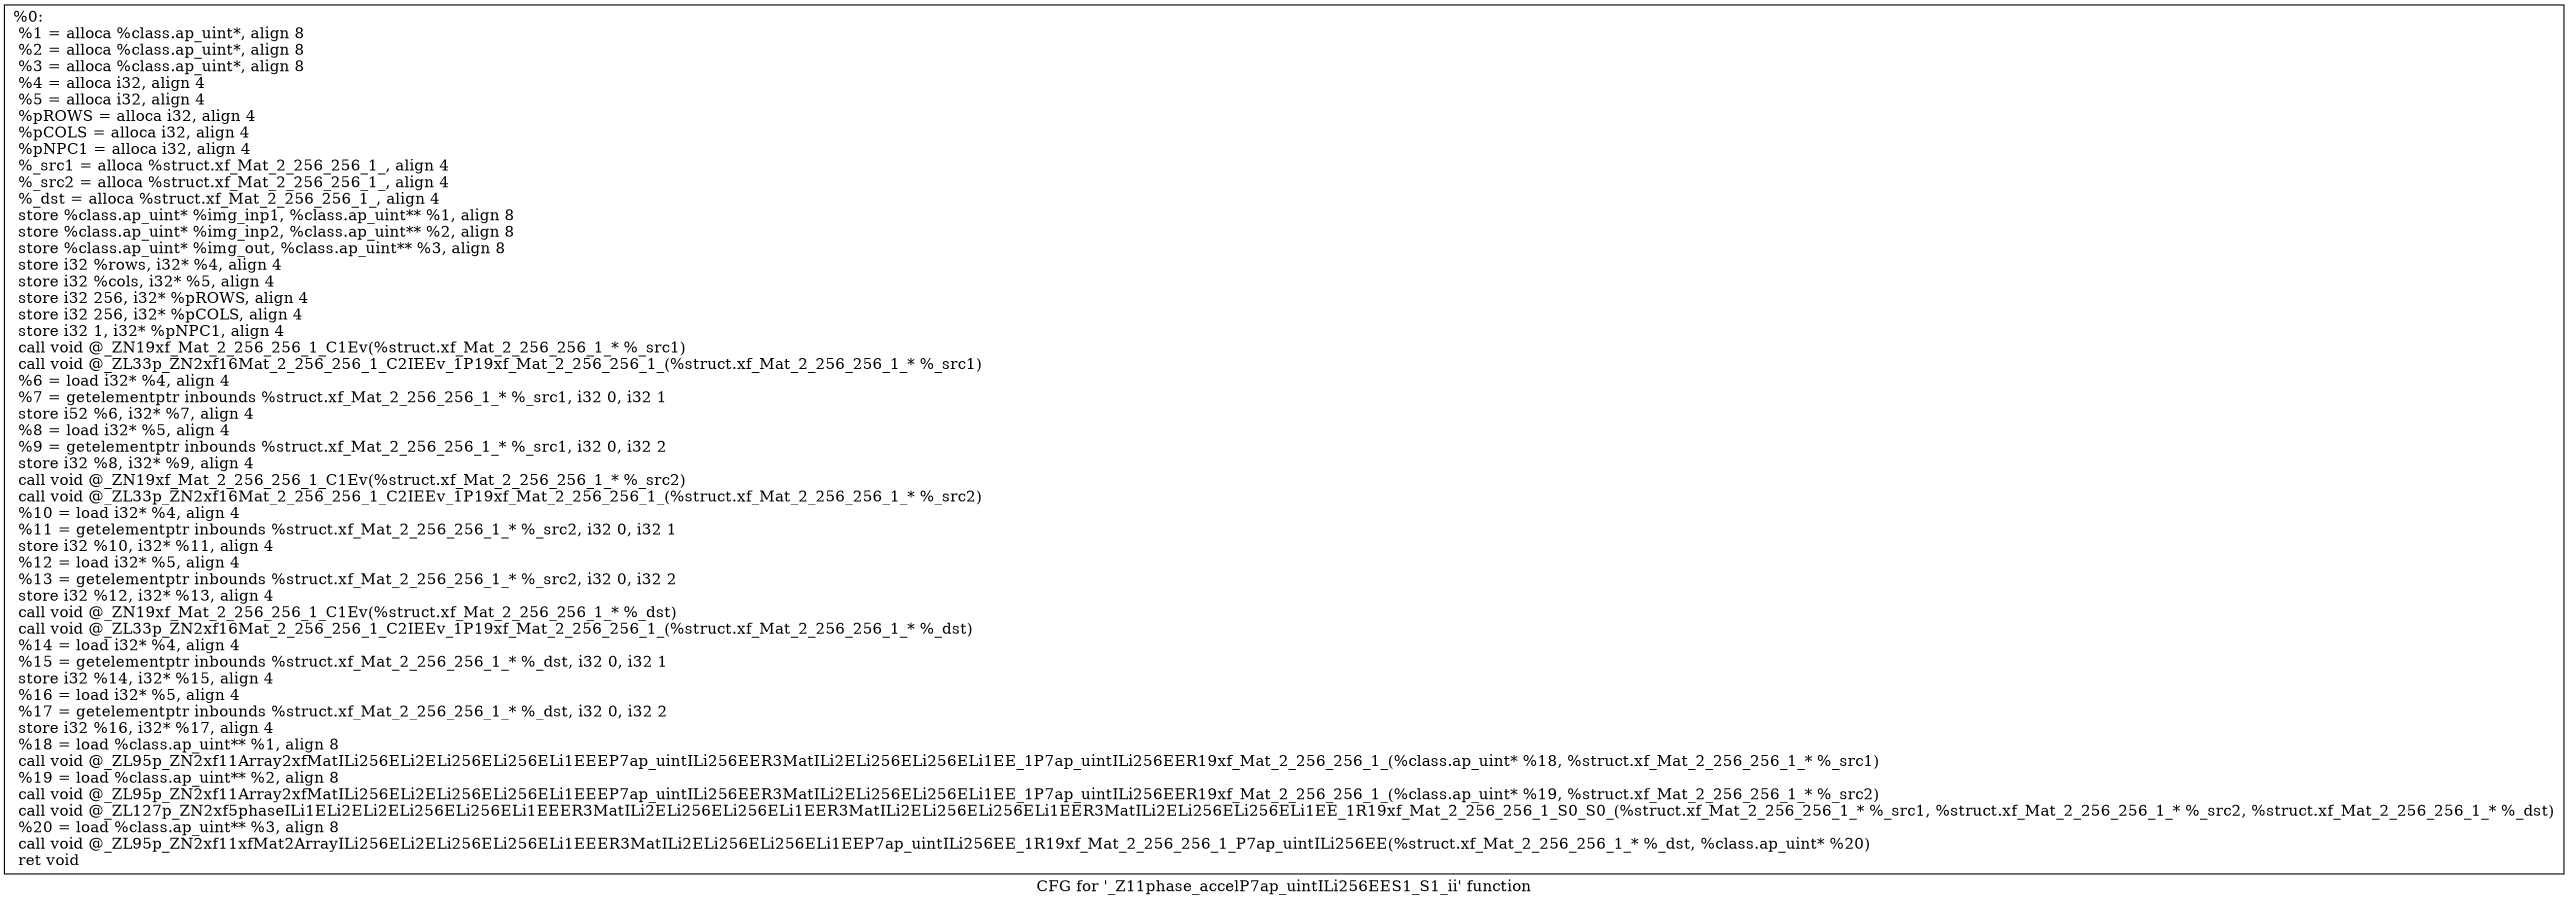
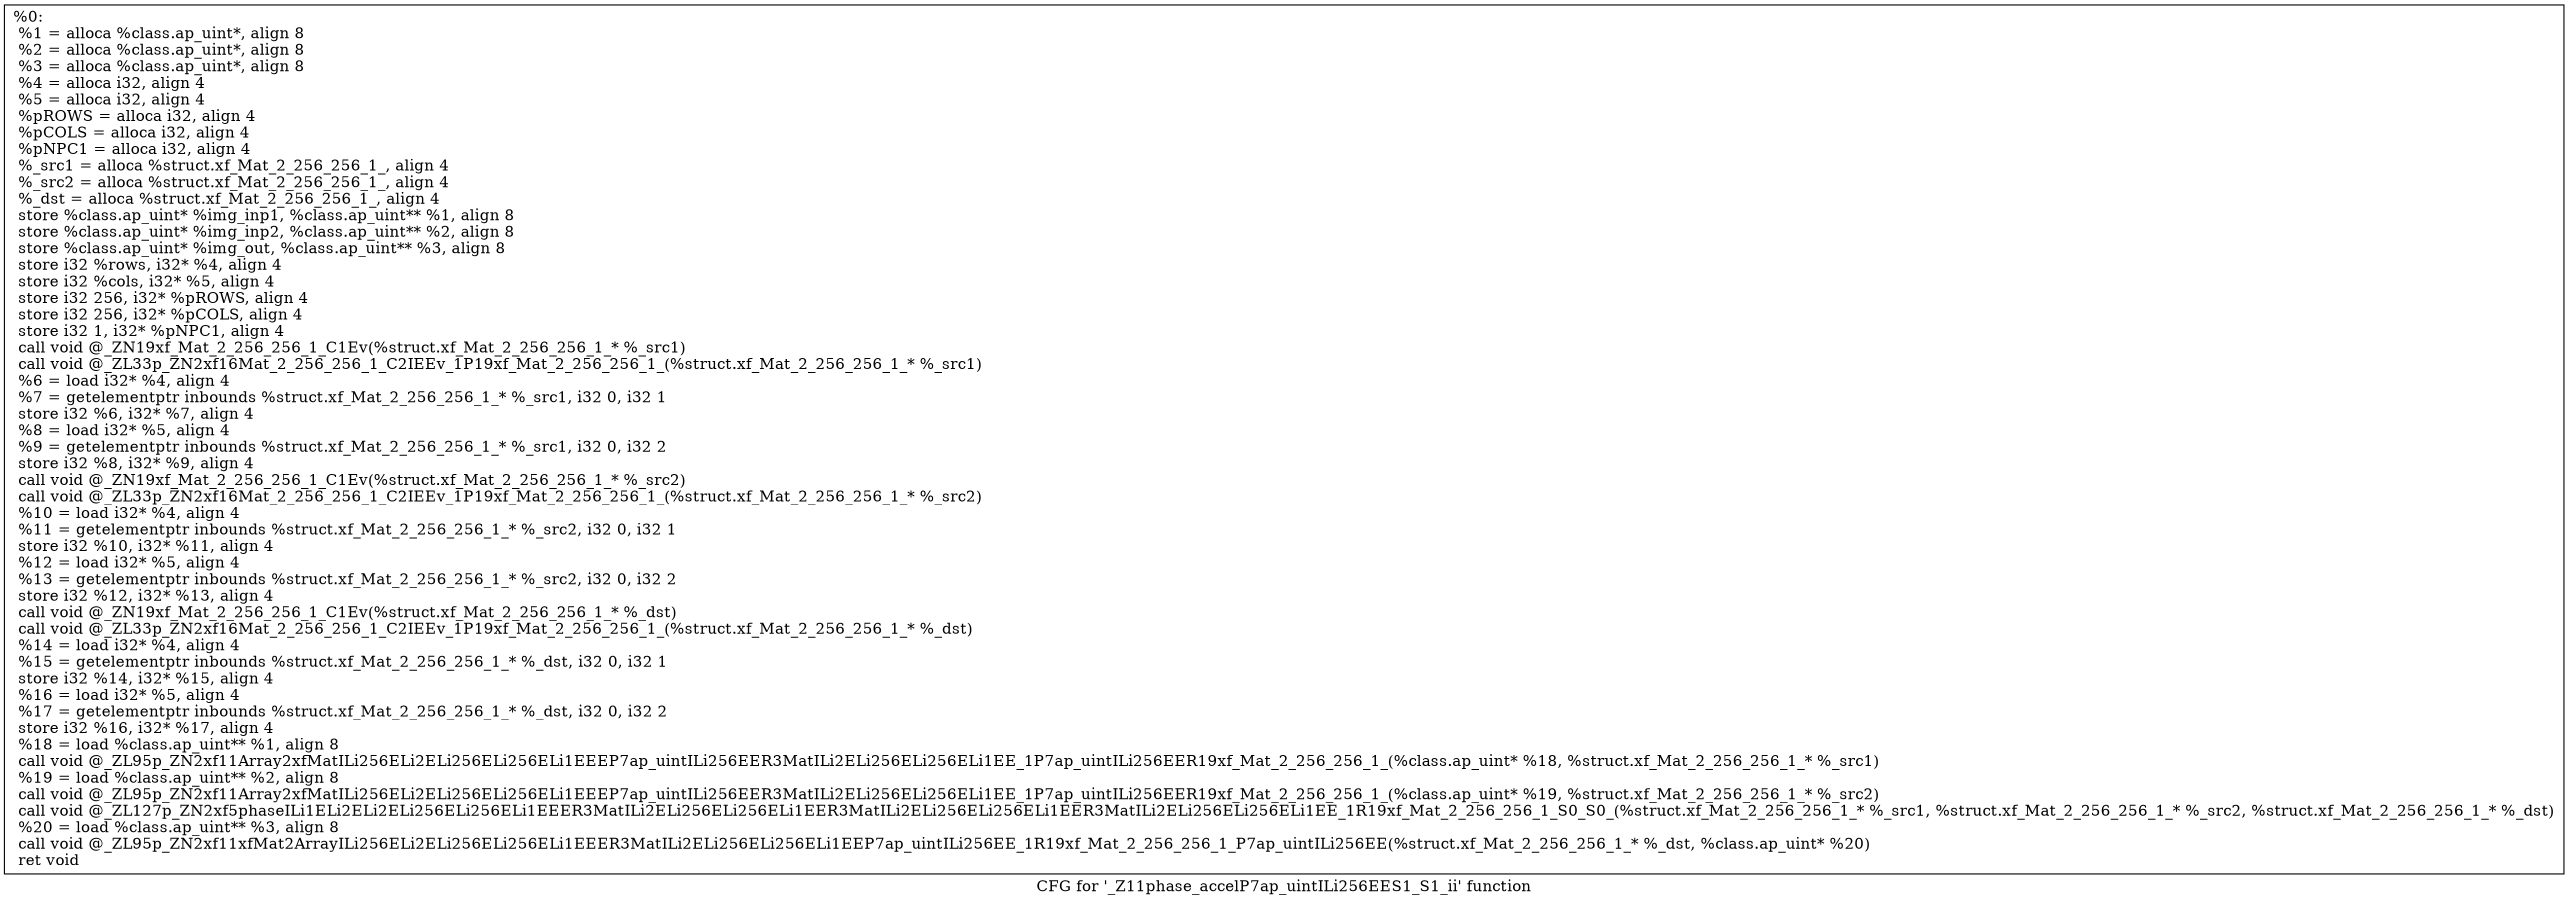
(134, 414) -> (134, 414)
